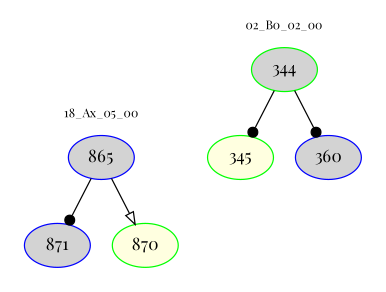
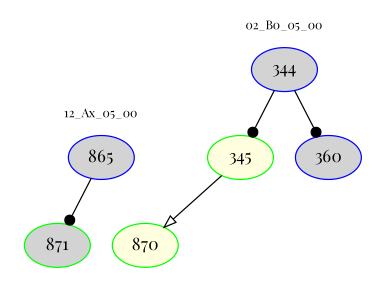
(284, 26) -> (284, 26)
(284, 70) -> (284, 70)
(101, 114) -> (101, 114)
(120, 196) -> (197, 197)
(57, 245) -> (57, 245)
